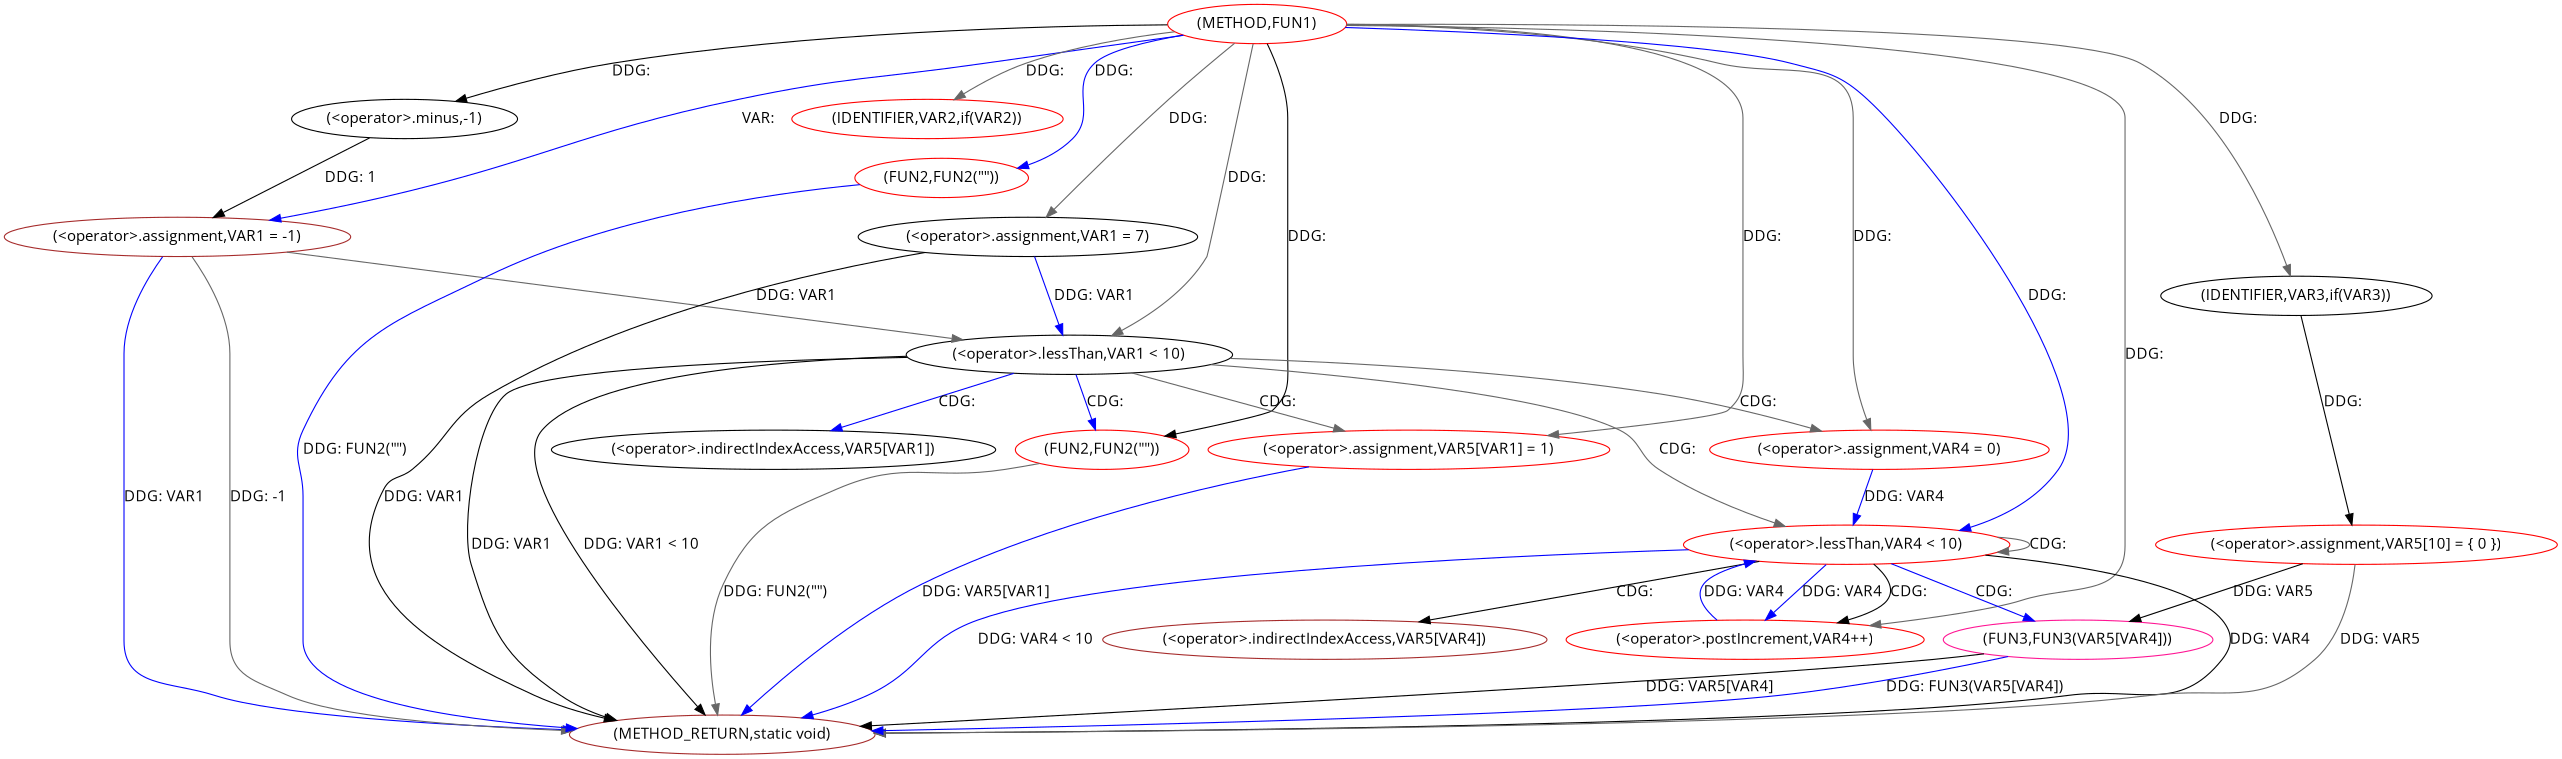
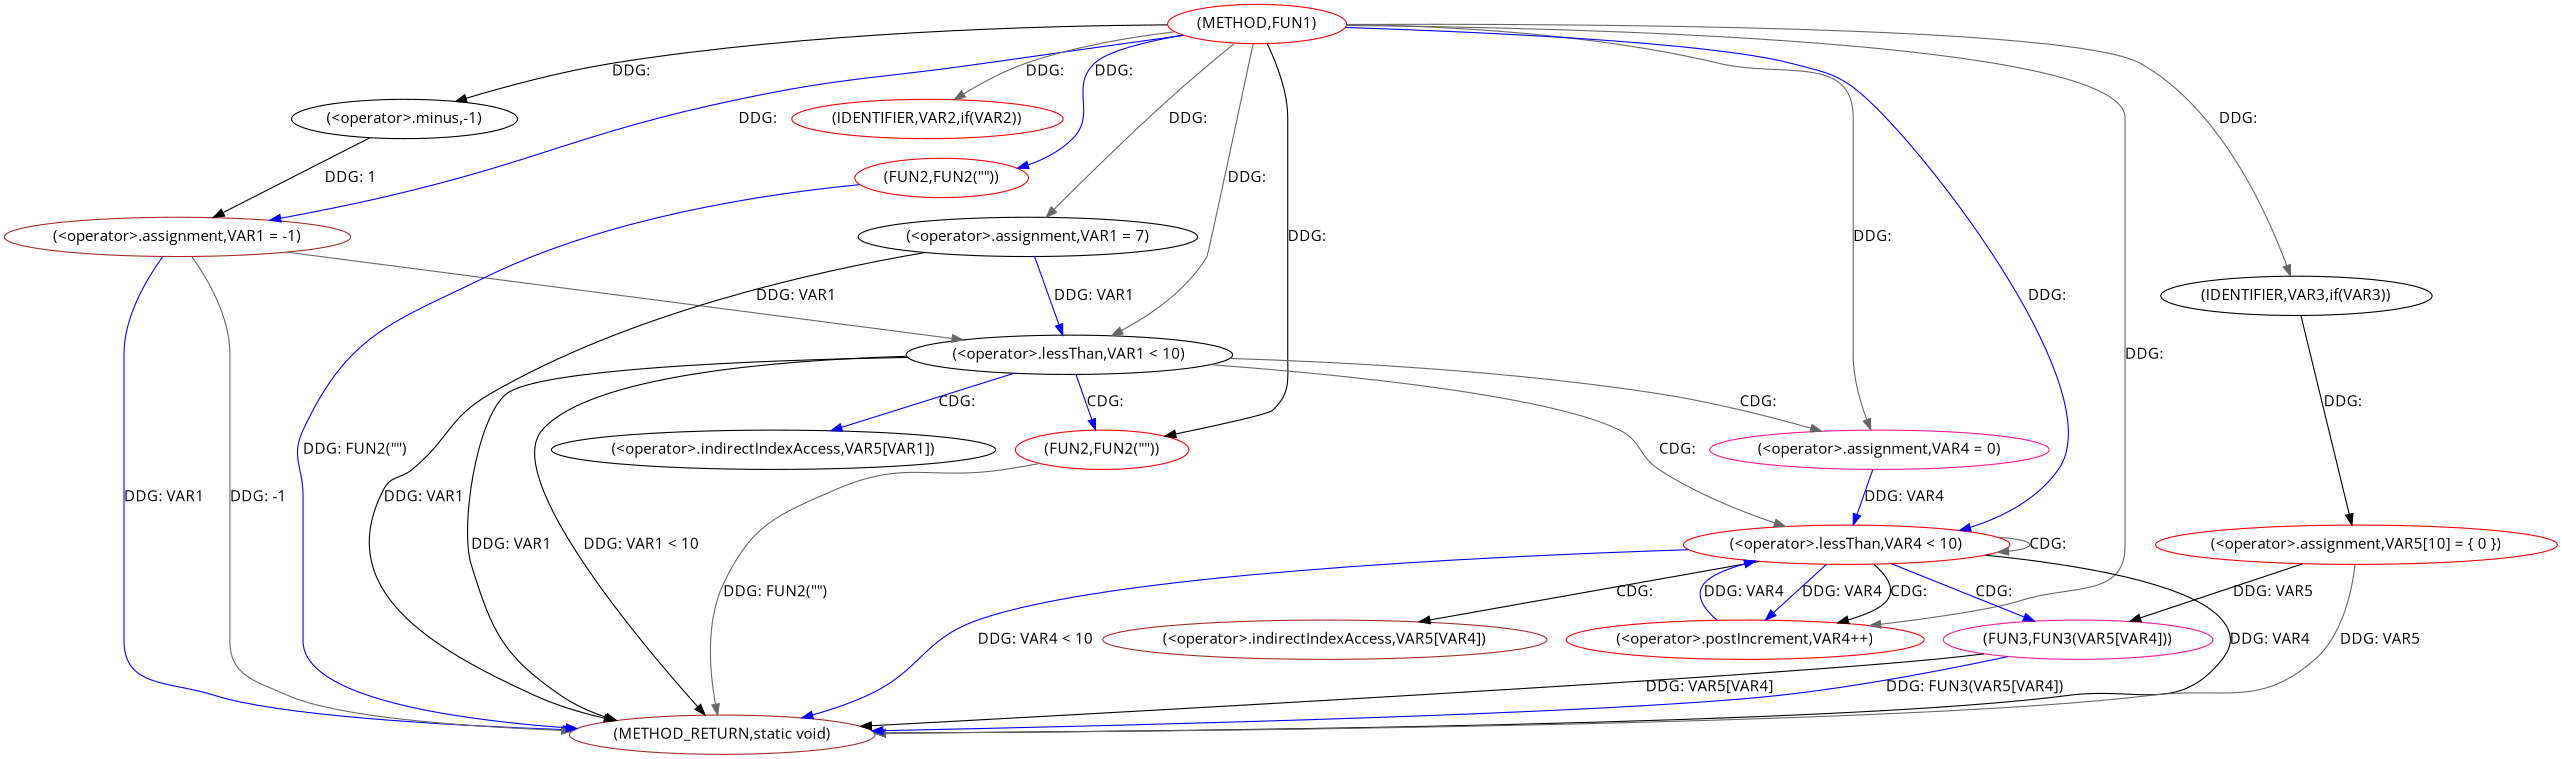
(760, 119) -> (760, 119)
(1409, 450) -> none
(1879, 450) -> (1879, 450)
